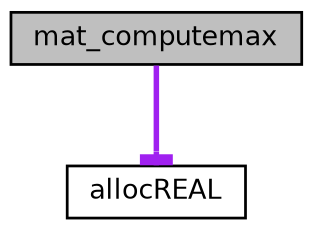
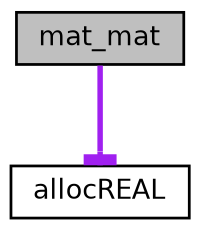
(156, 38) -> (100, 38)
